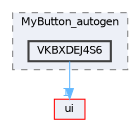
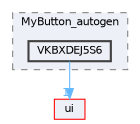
(70, 51) -> (70, 51)
